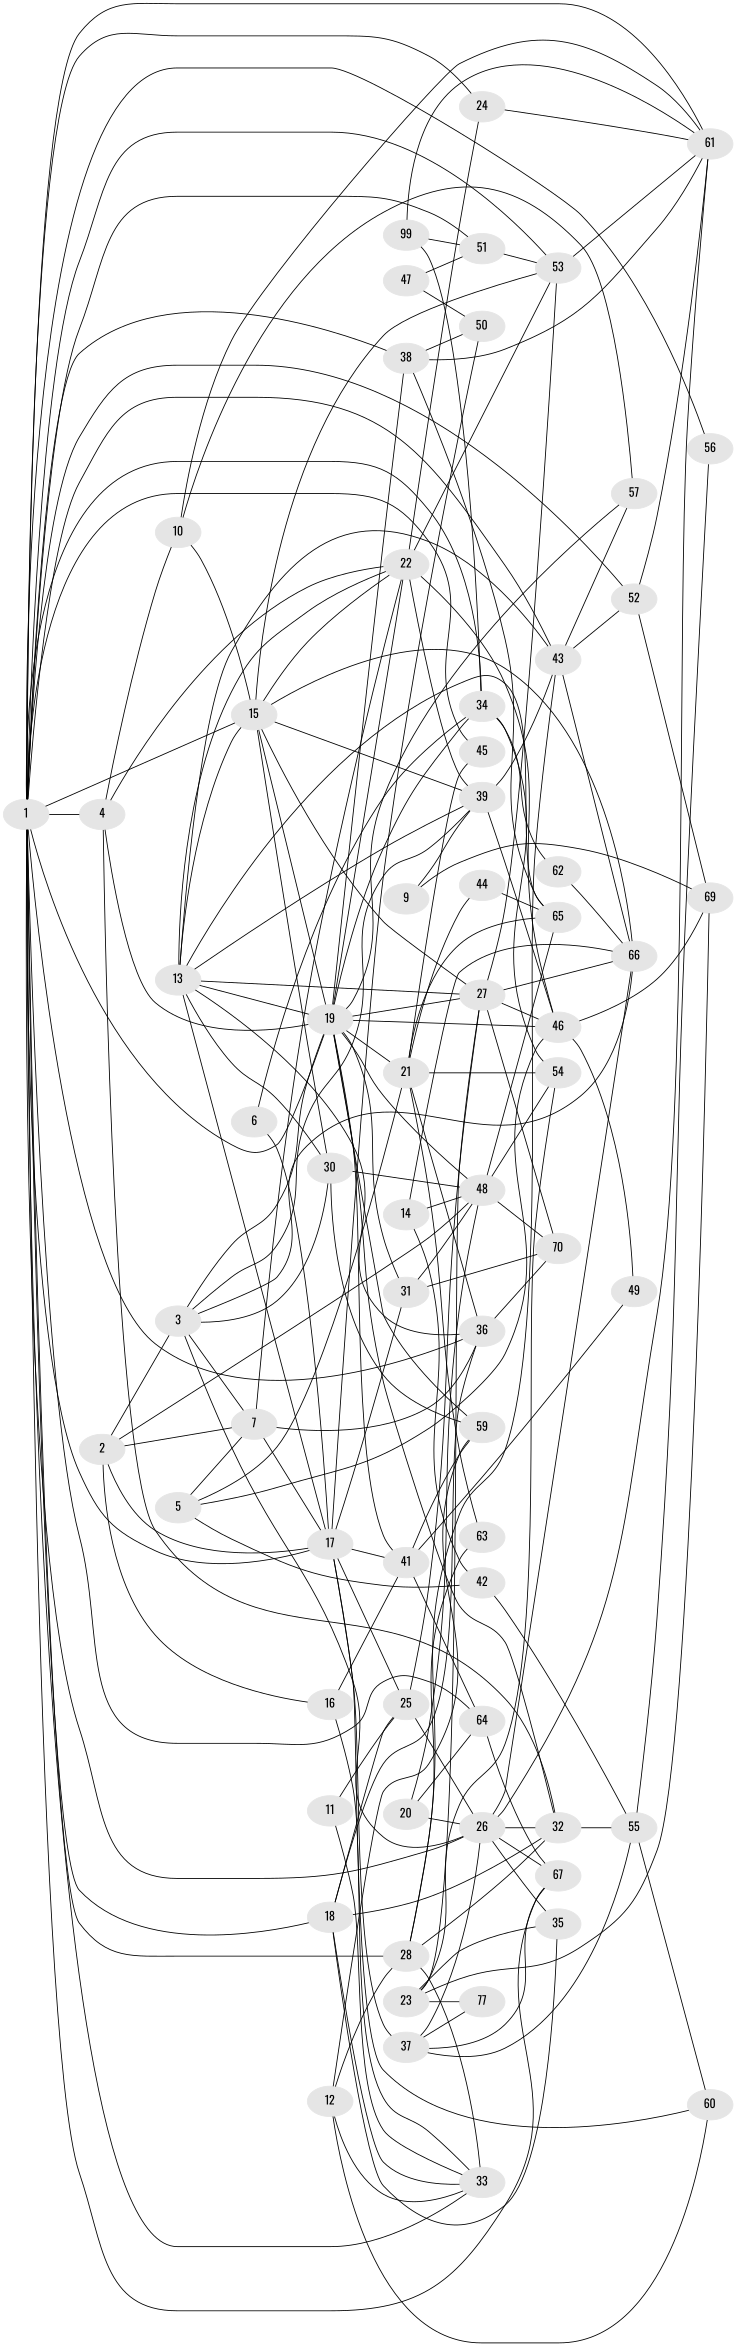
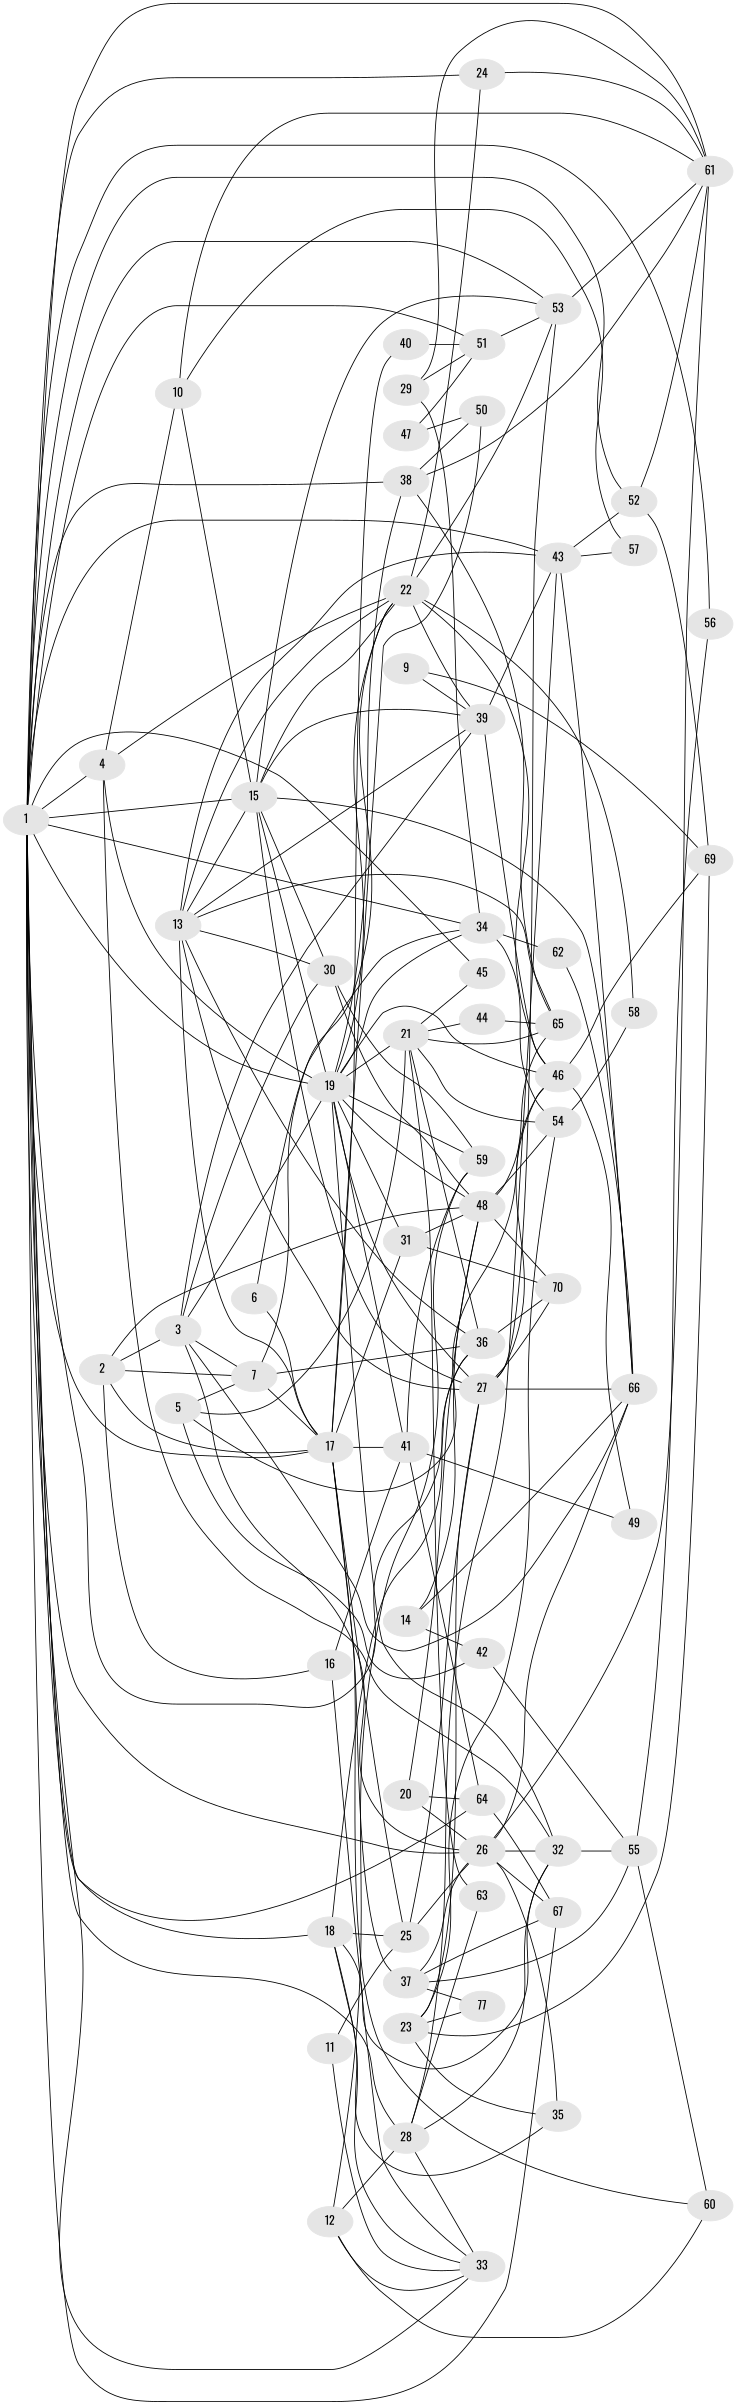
(406, 235) -> (406, 390)
none -> (406, 345)
(420, 726) -> none
(254, 1000) -> none
none -> (634, 1013)
